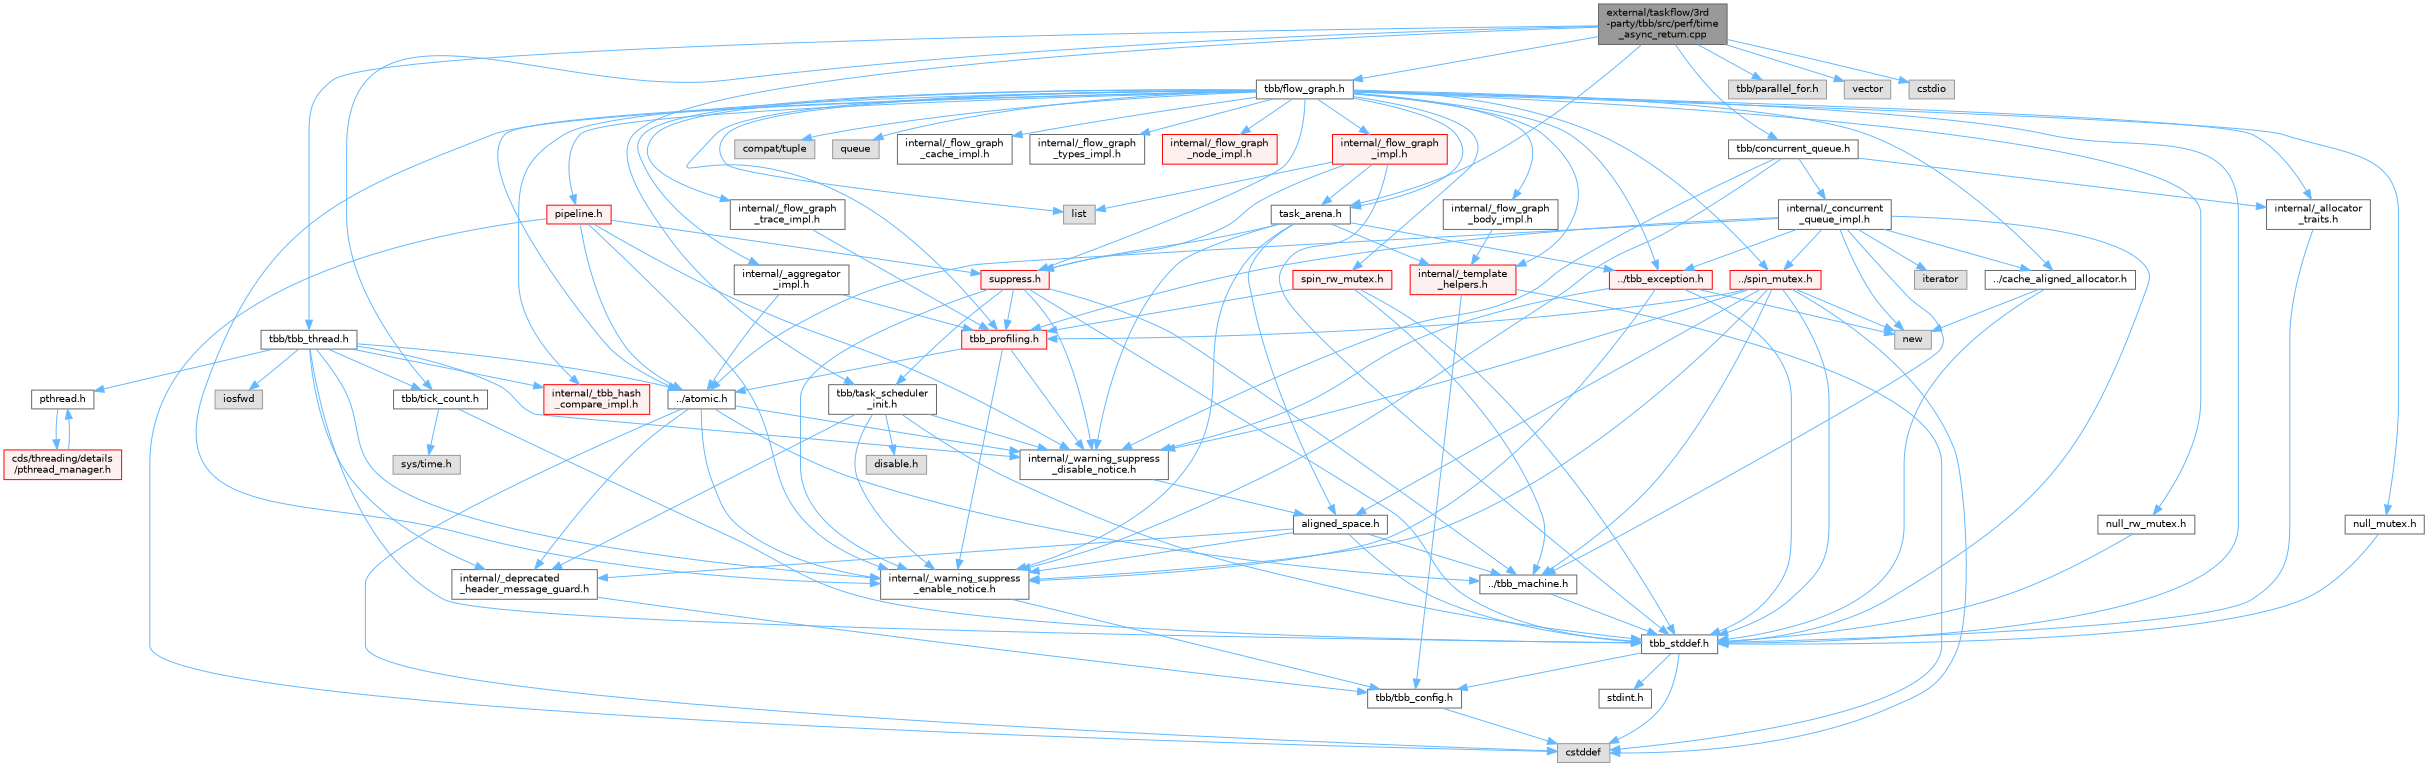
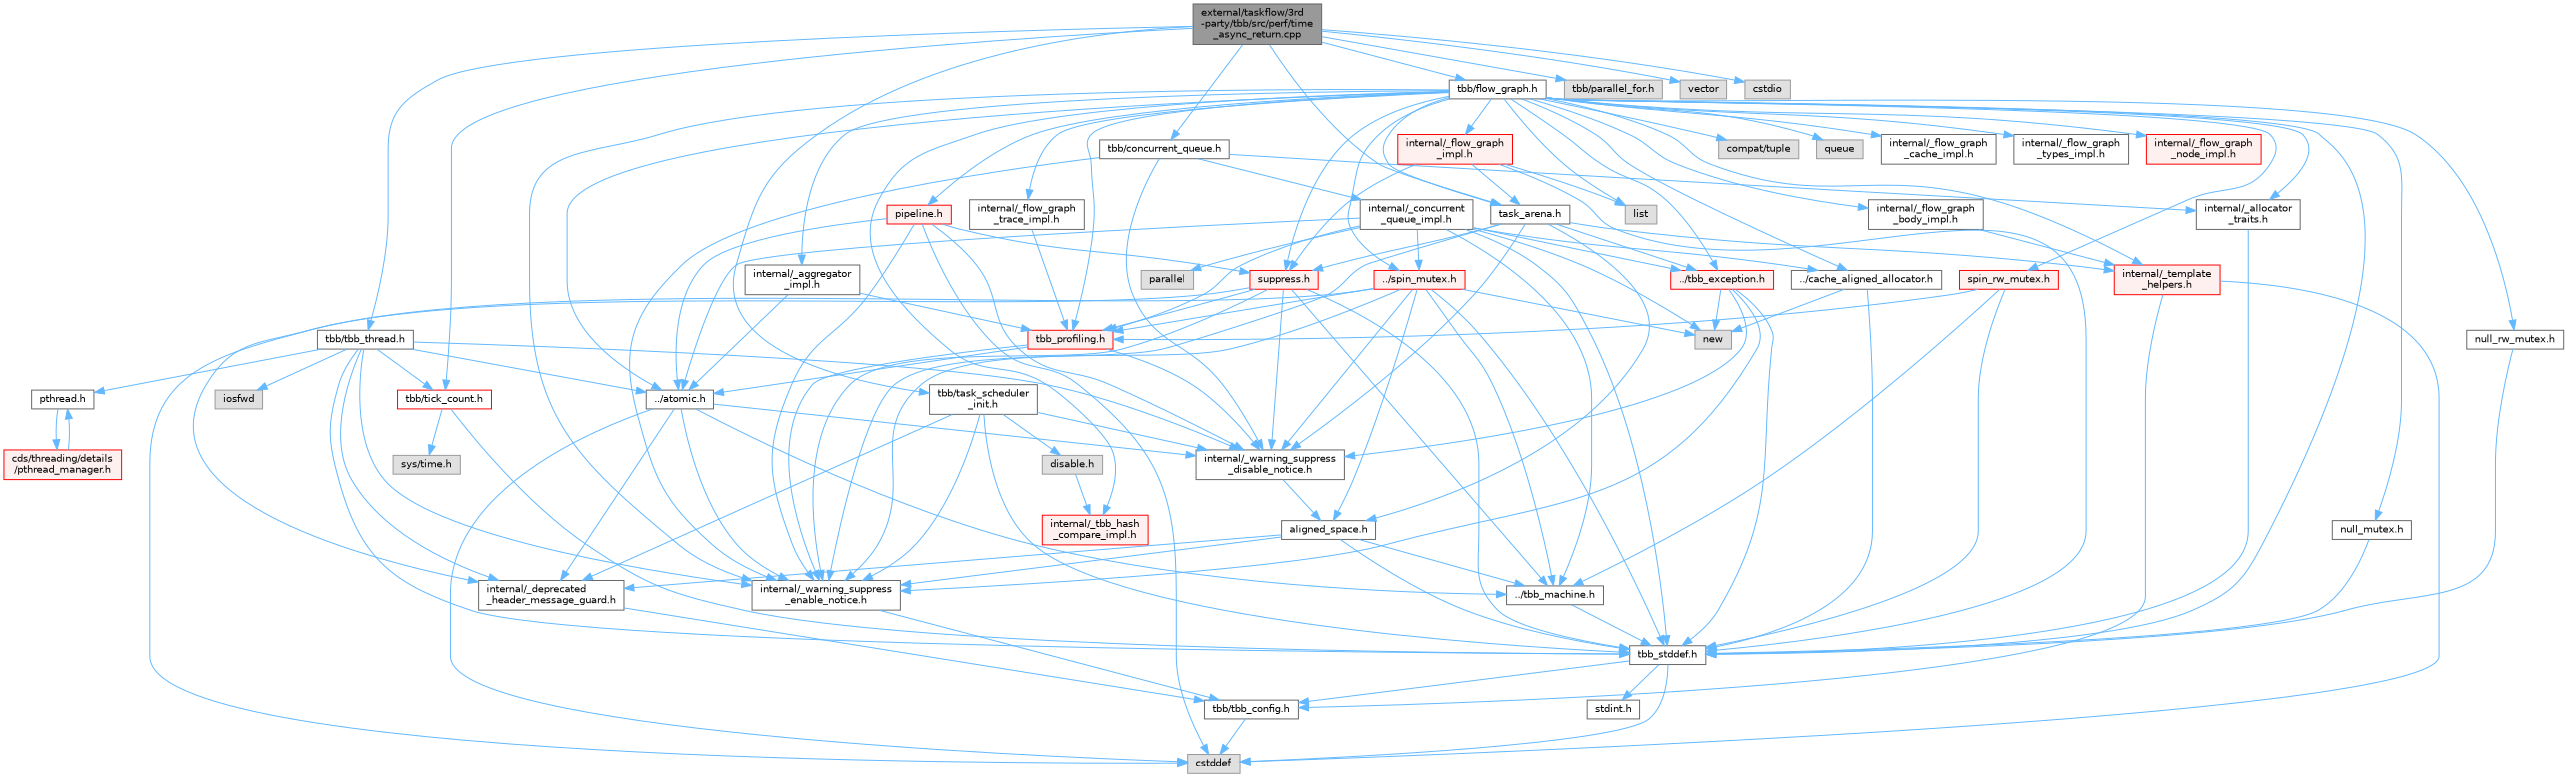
(1941, 280) -> (1167, 280)
(952, 331) -> (201, 400)
(443, 367) -> (1081, 490)
(441, 400) -> (445, 400)
